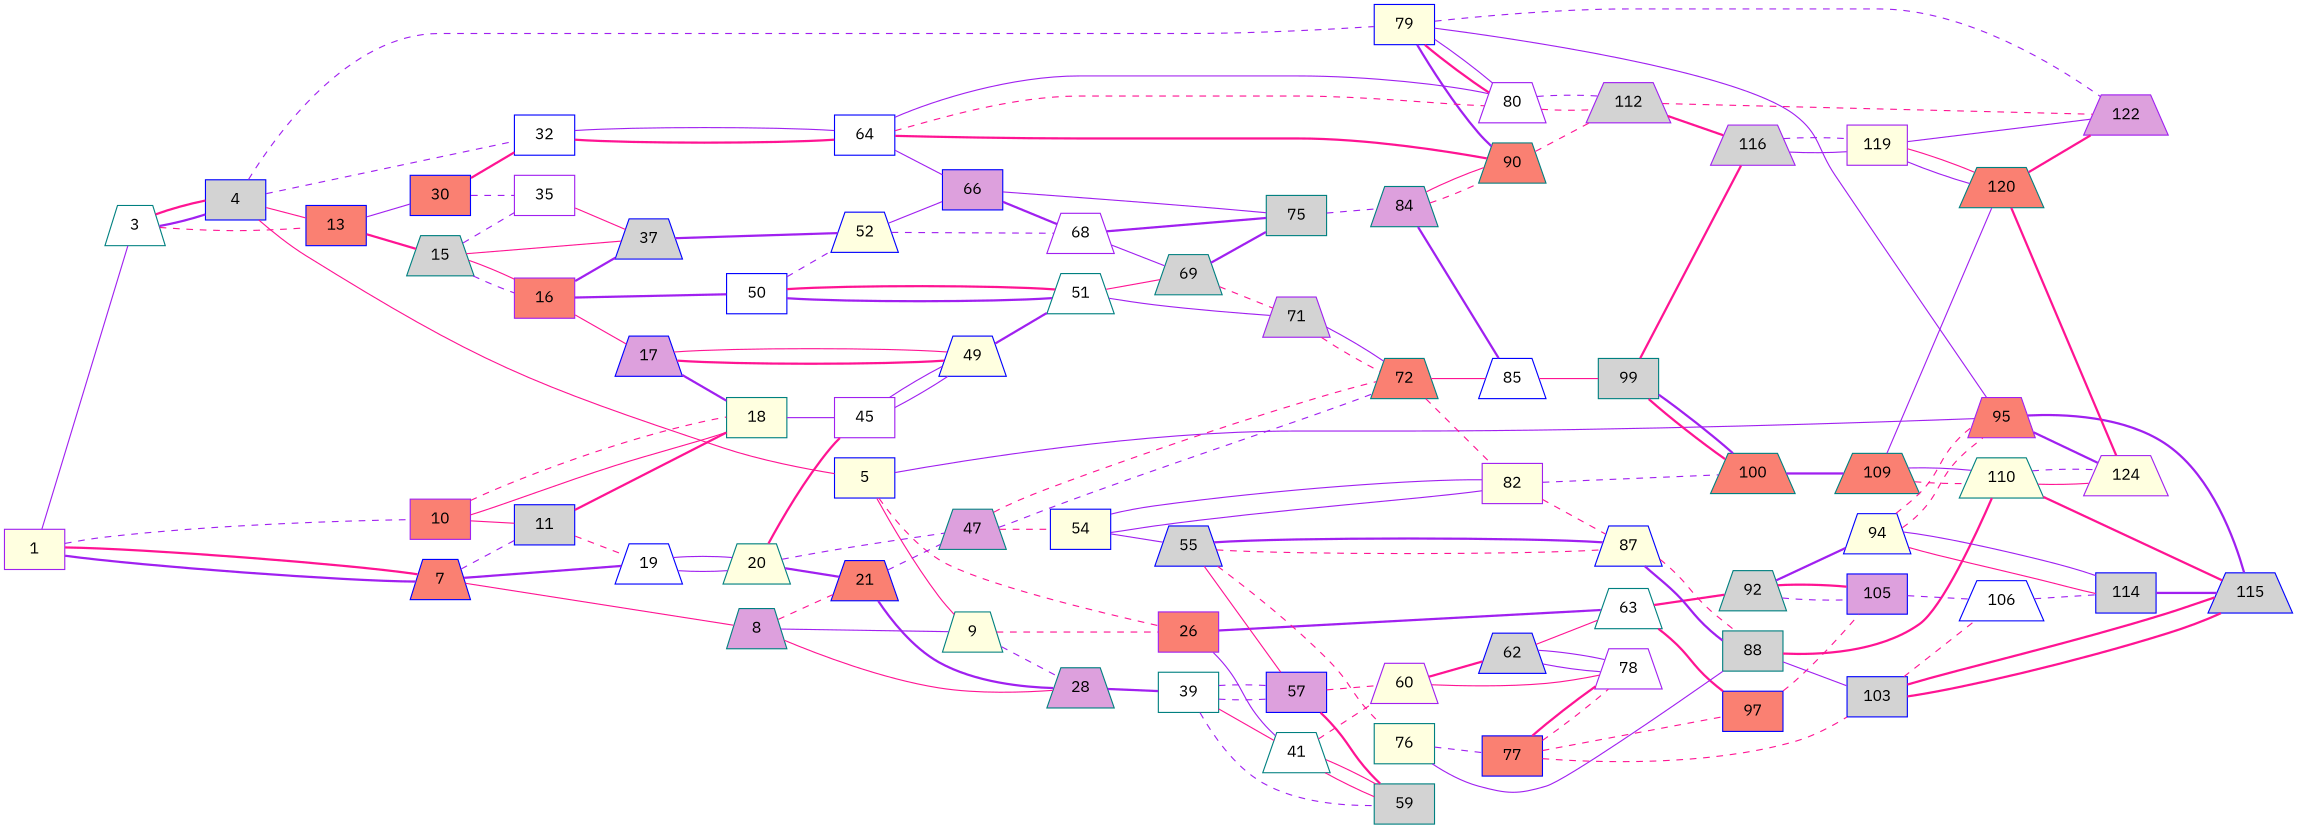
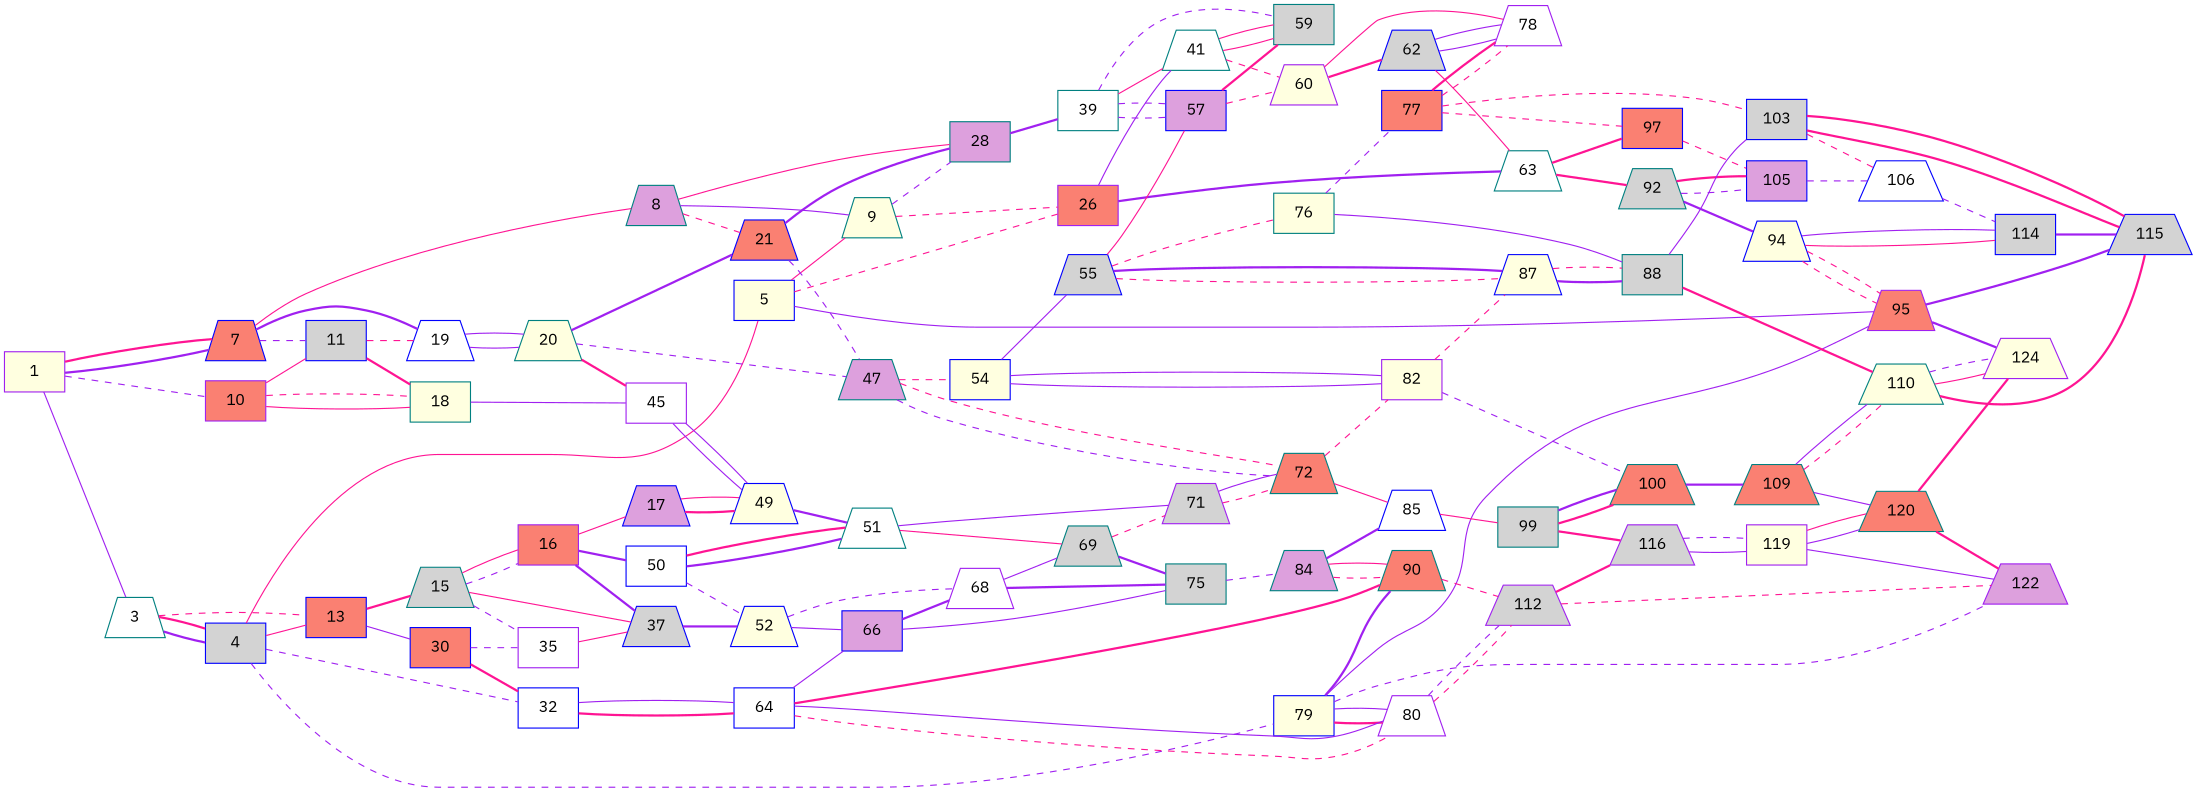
(704, 388) -> none
(1081, 688) -> (980, 142)
